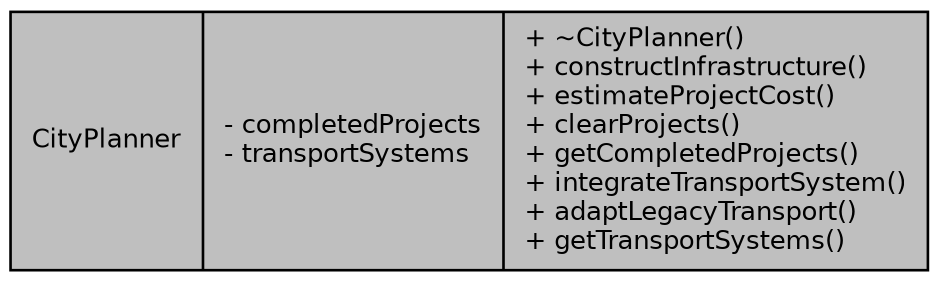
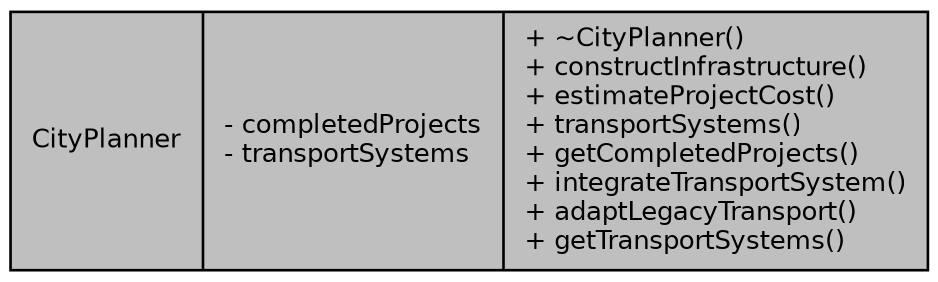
(633, 125) -> (664, 125)
